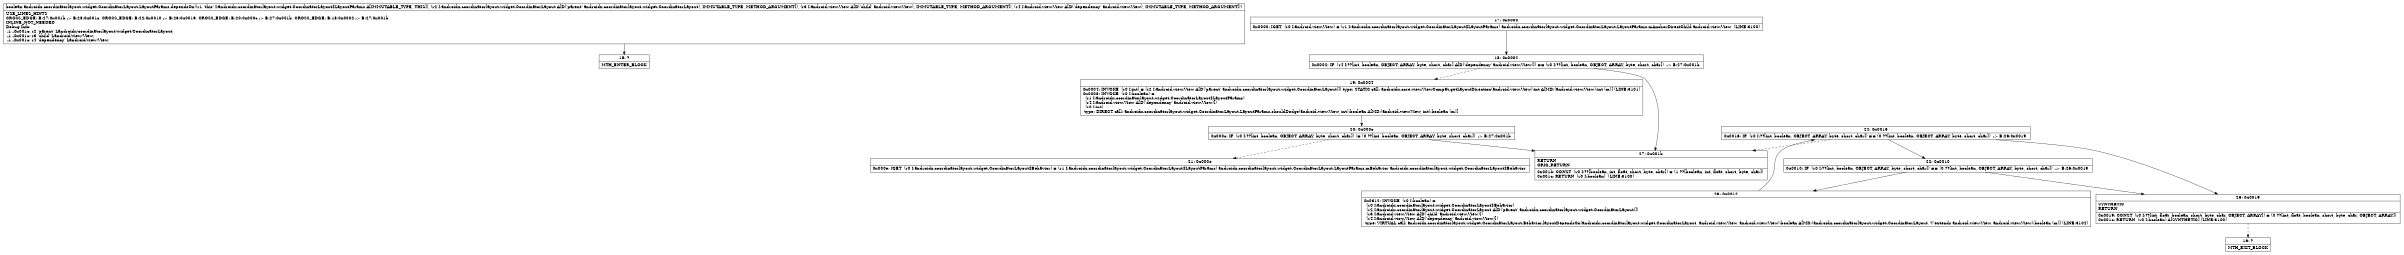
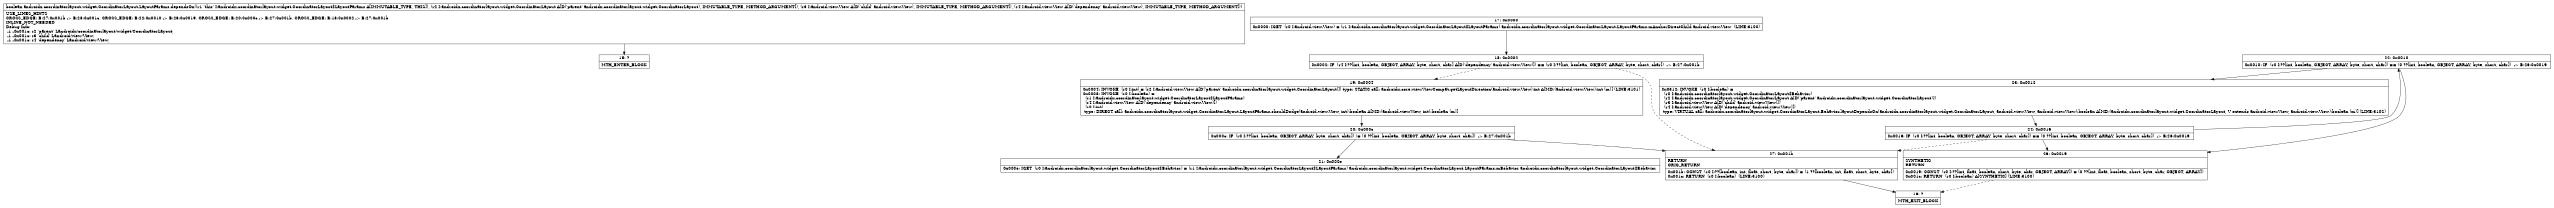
(1651, 87) -> (1655, 113)
(1282, 149) -> (1347, 148)
none -> (1868, 186)
